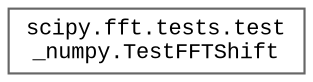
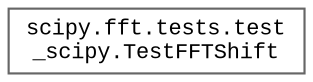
(157, 41) -> (157, 41)
